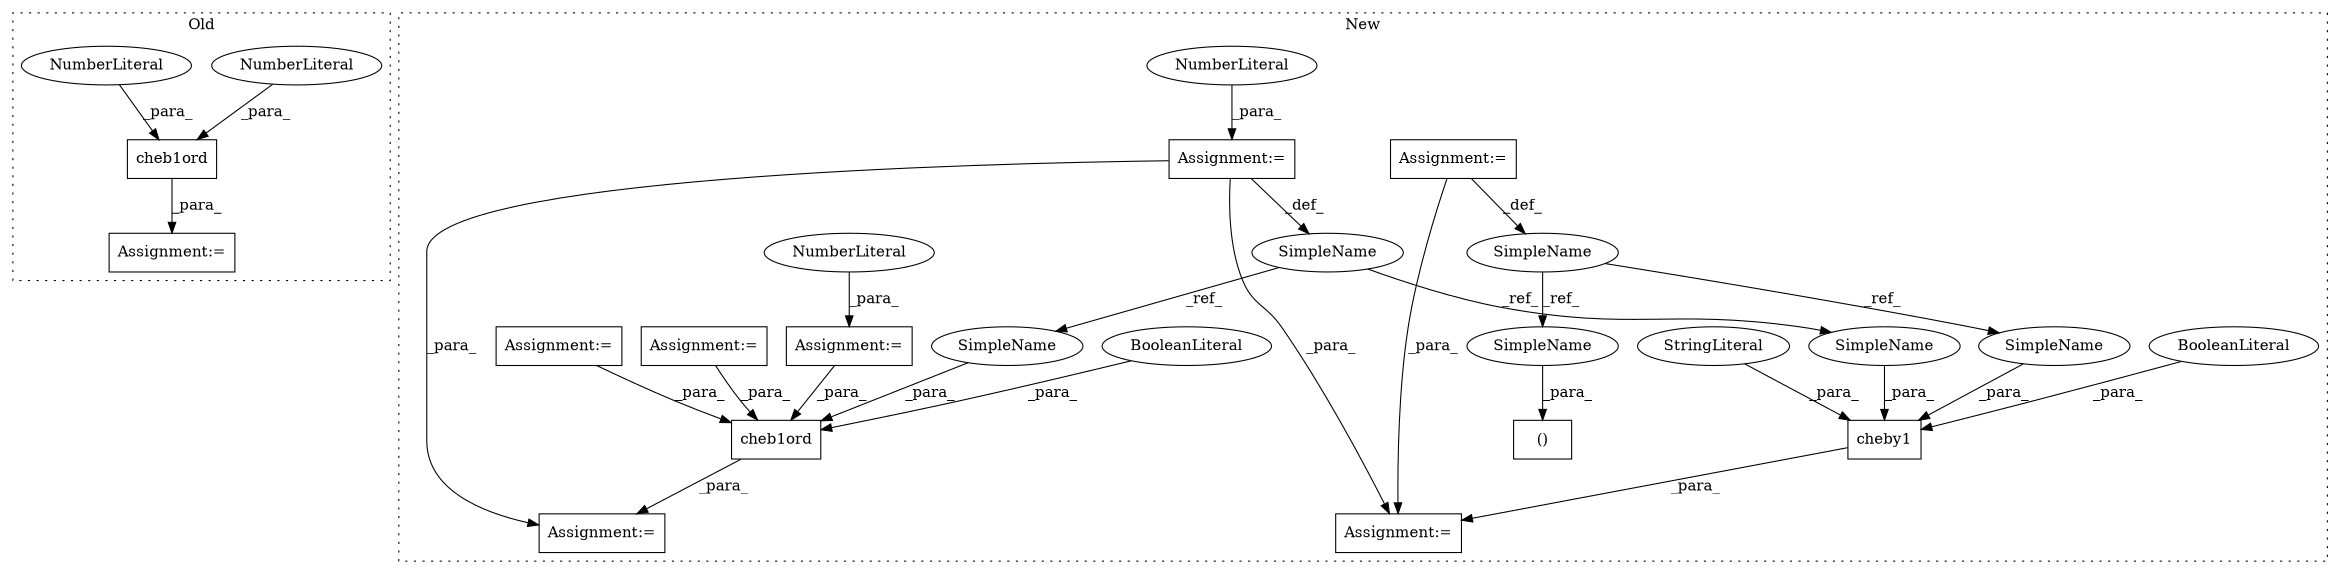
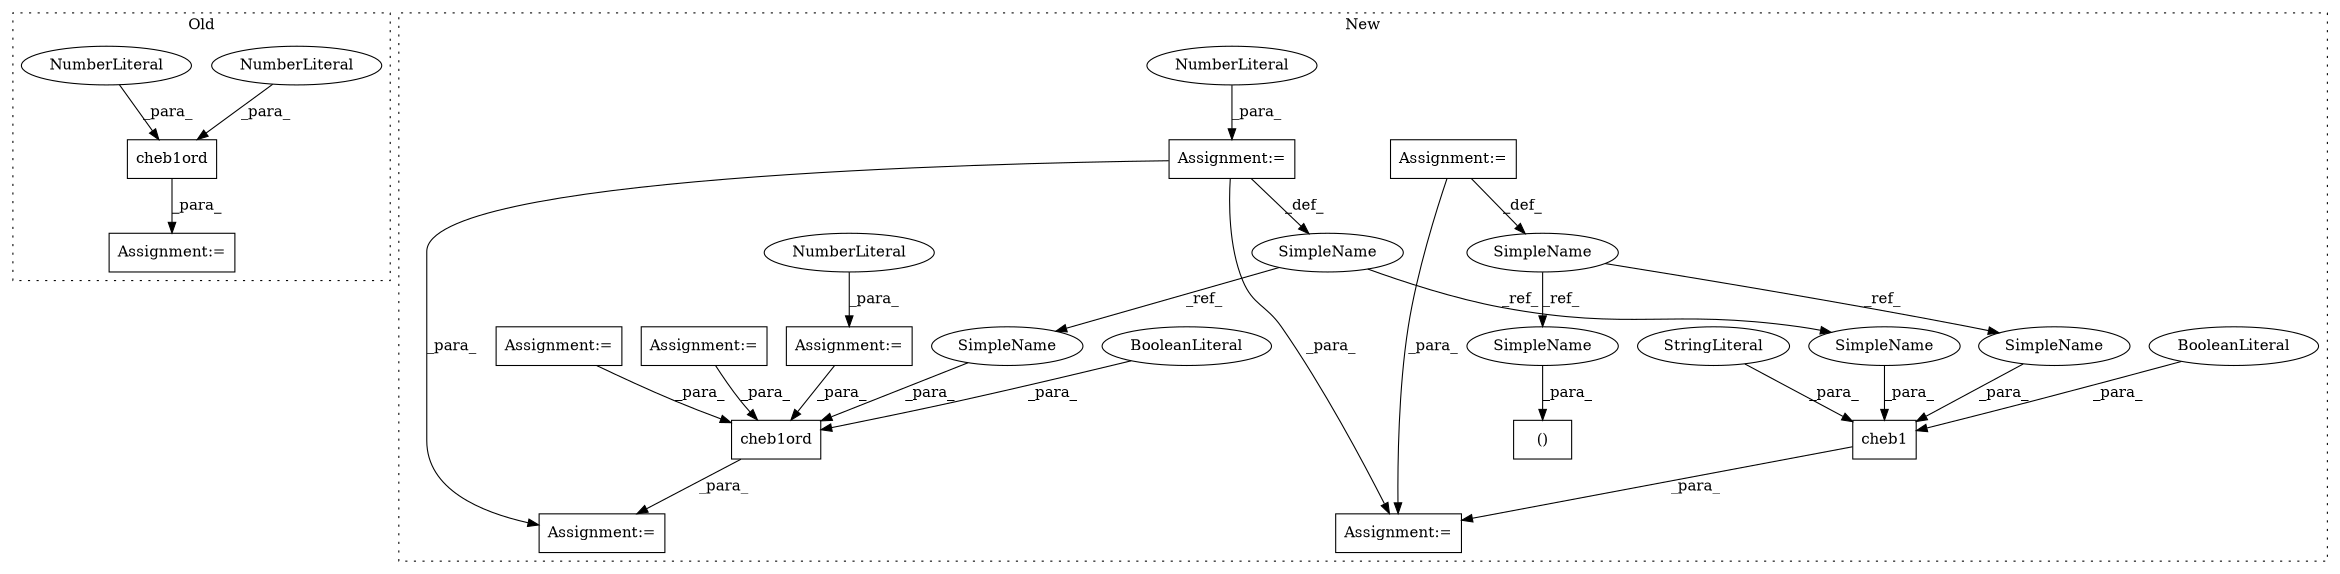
(1884, 440) -> (1884, 440)
